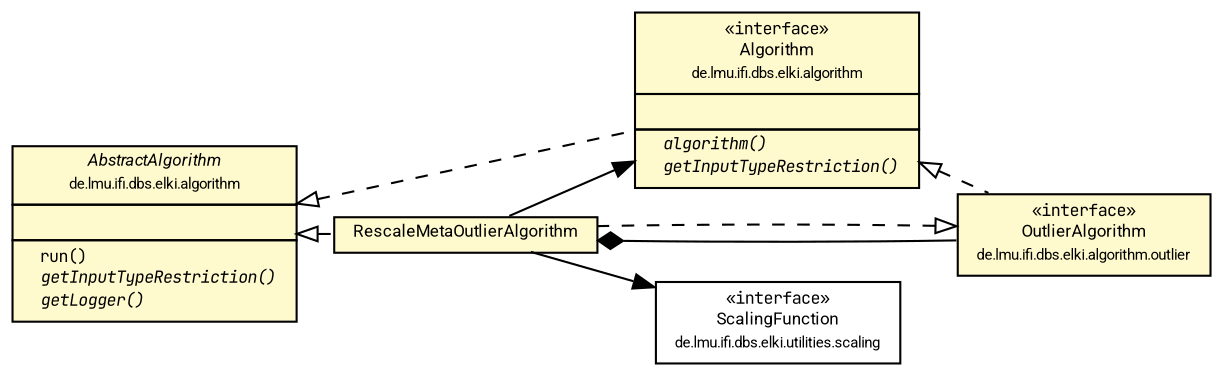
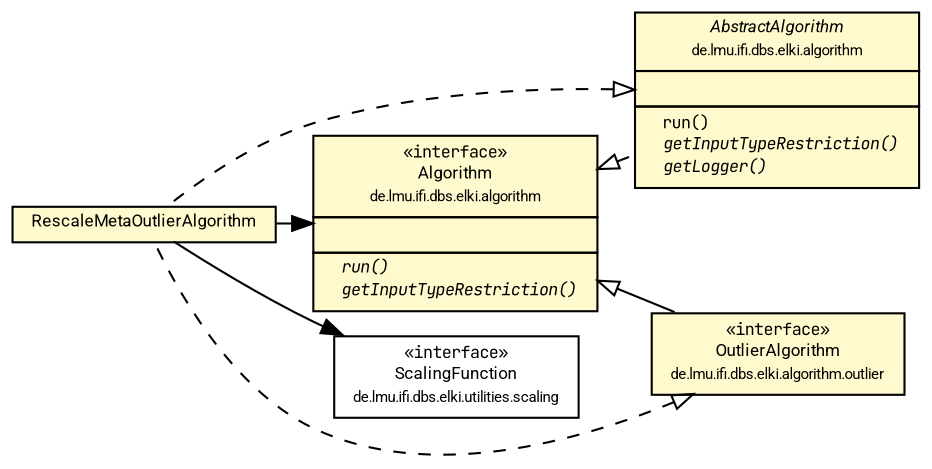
(711, 144) -> (361, 267)
(476, 165) -> (626, 158)
(964, 182) -> (646, 300)
(790, 242) -> none
